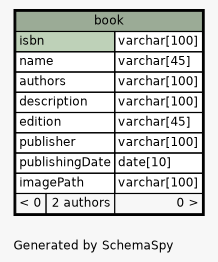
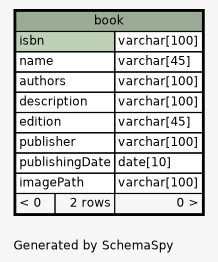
(82, 203) -> (91, 203)
